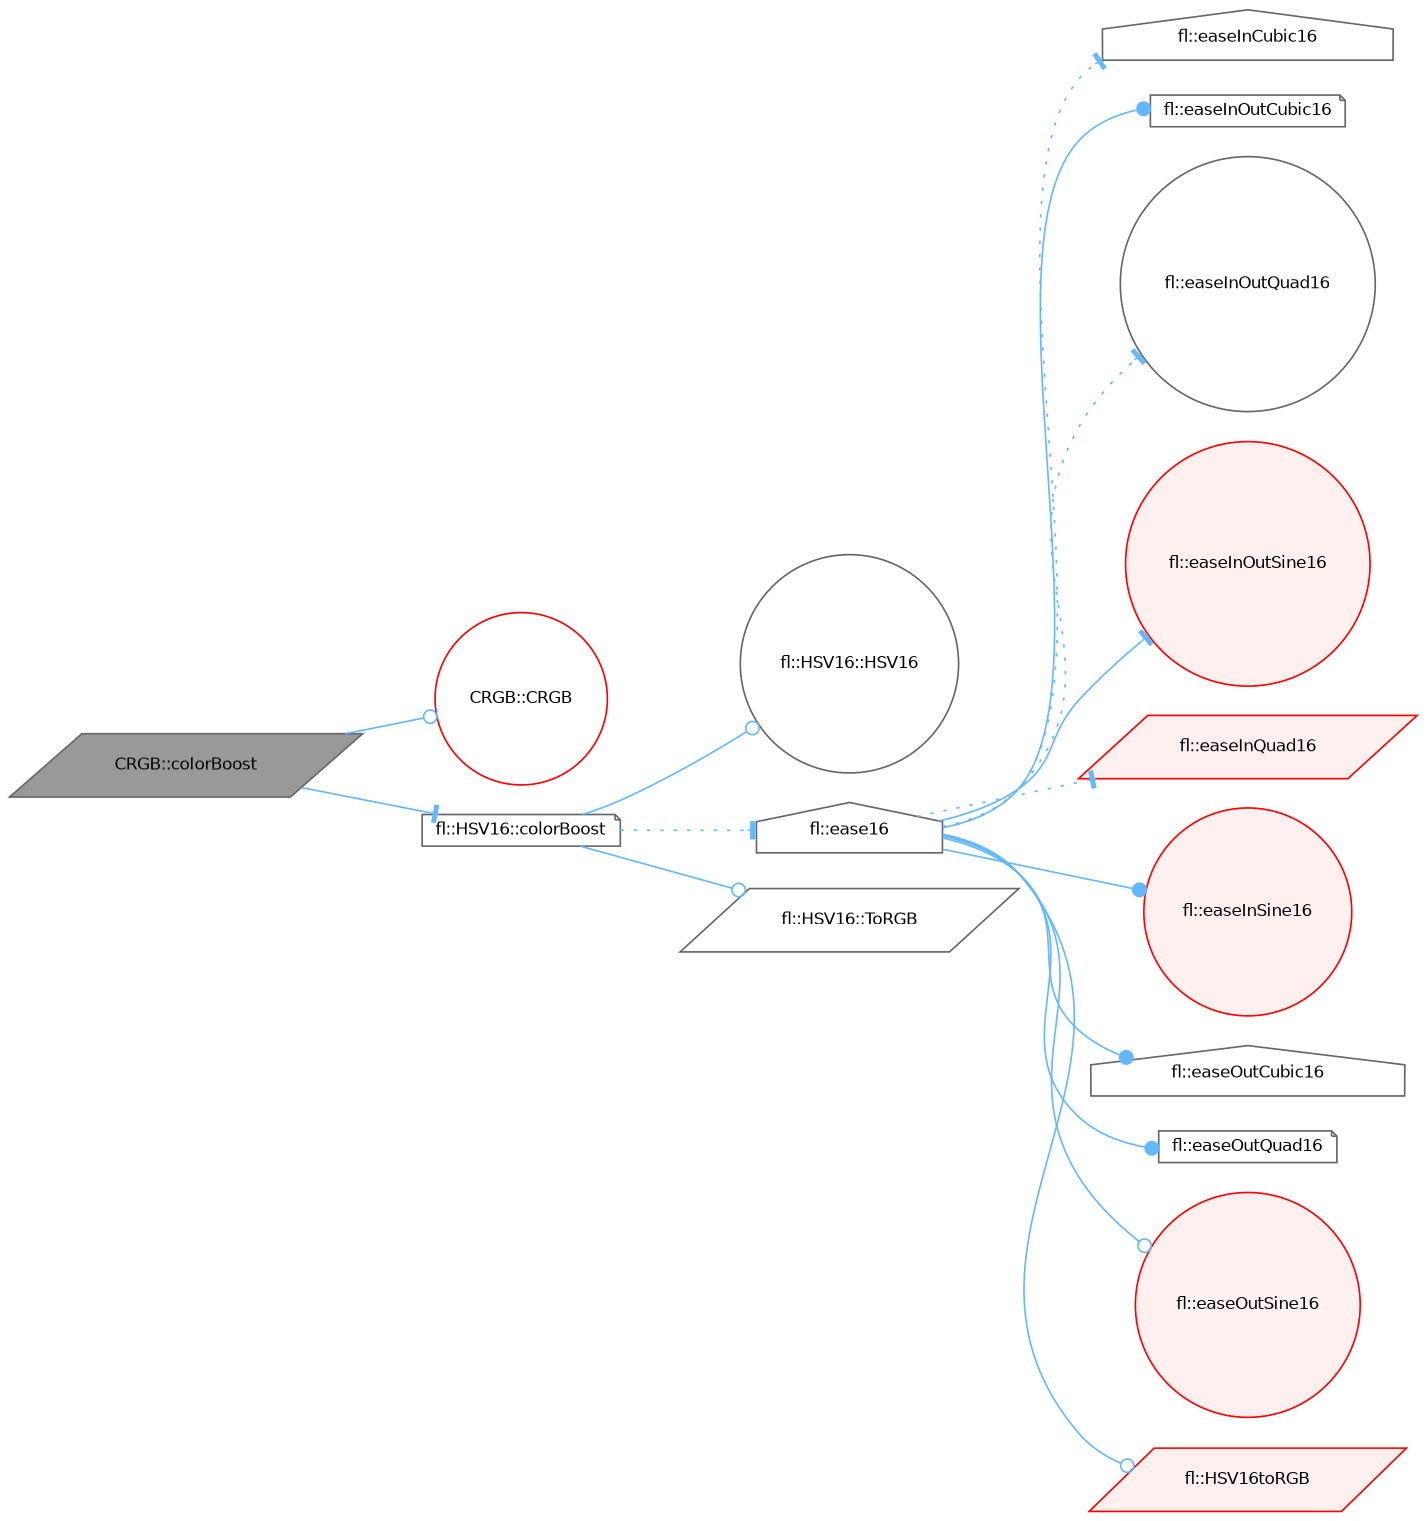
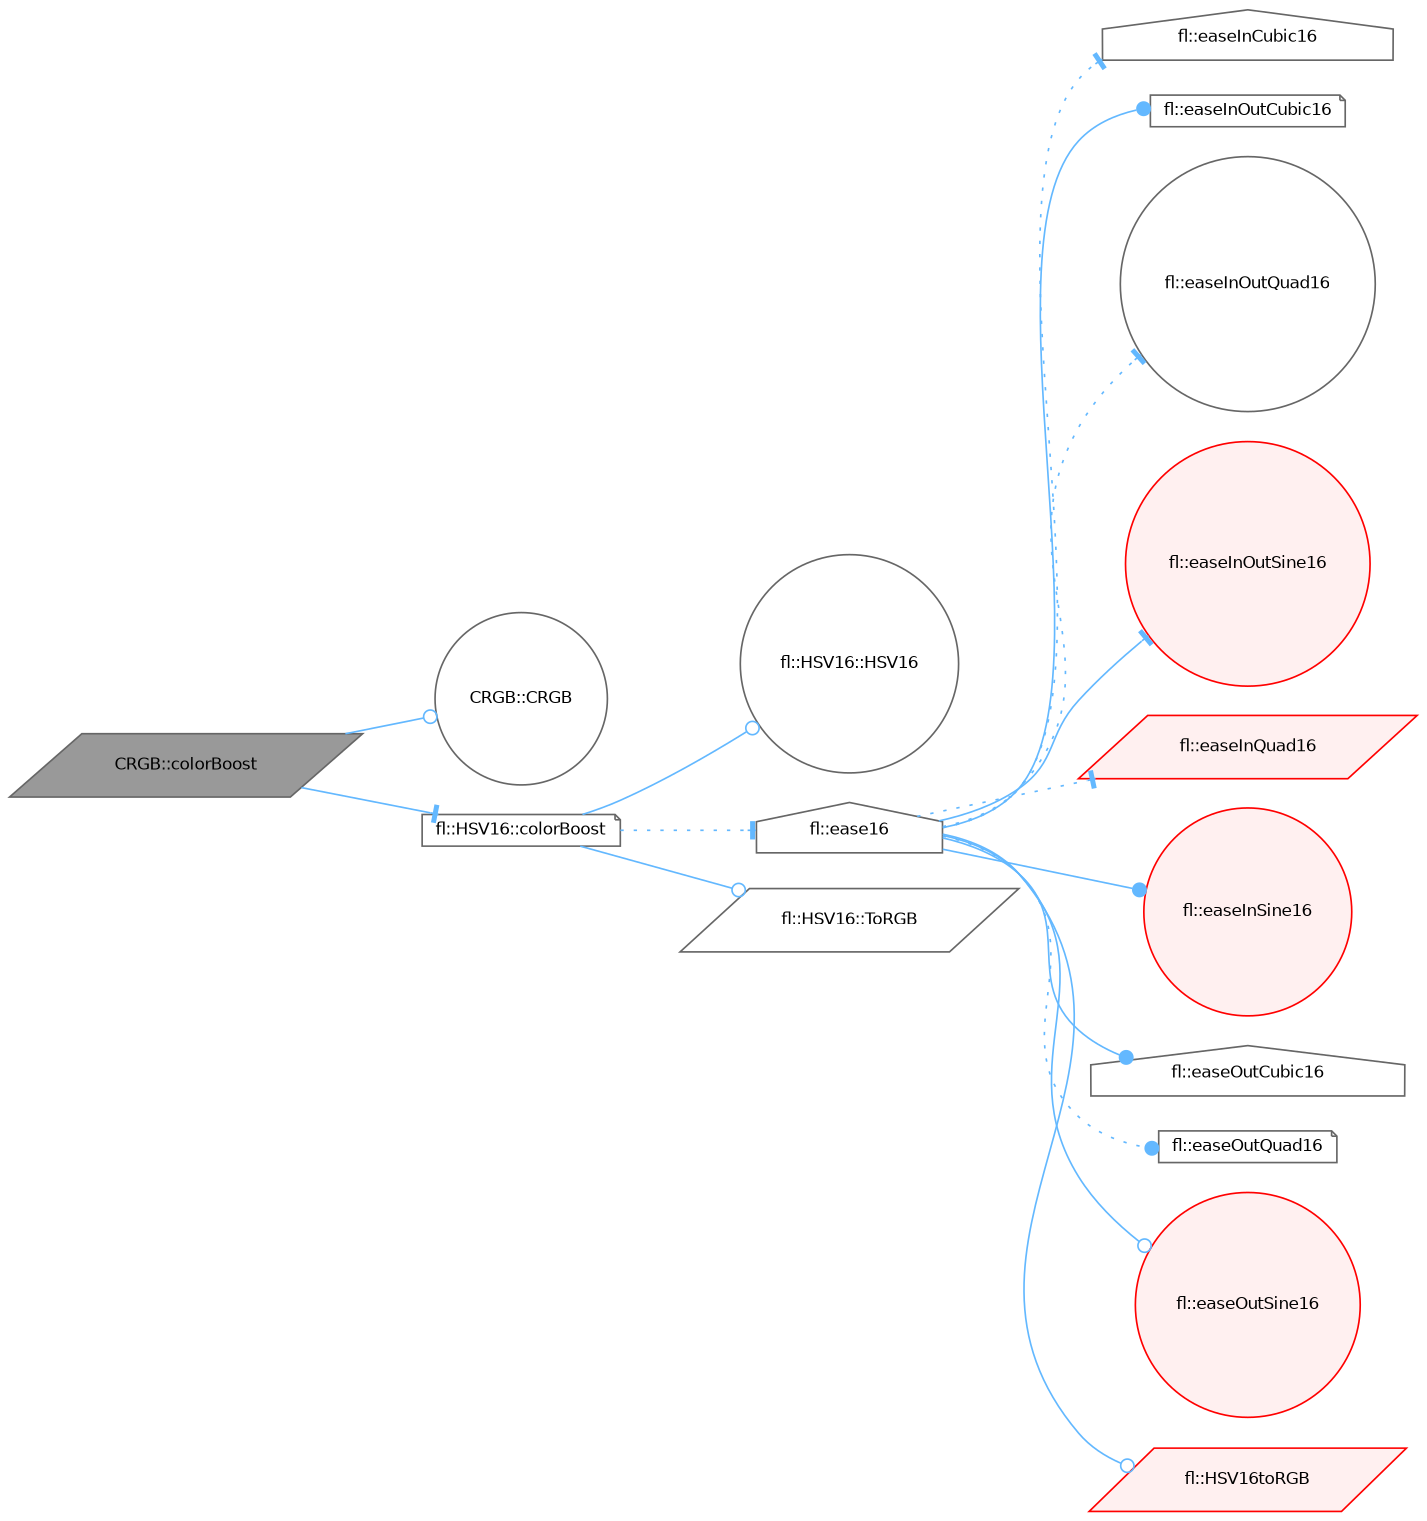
(521, 699) -> (521, 699)
(1046, 1011) -> (1046, 1011)
